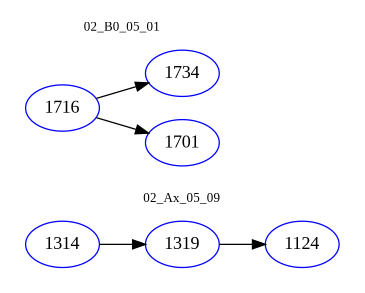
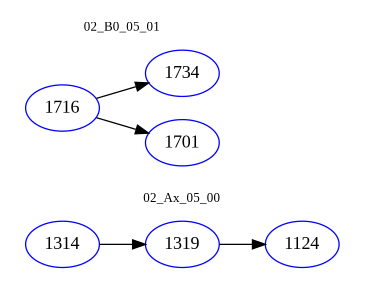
(182, 199) -> (182, 199)
